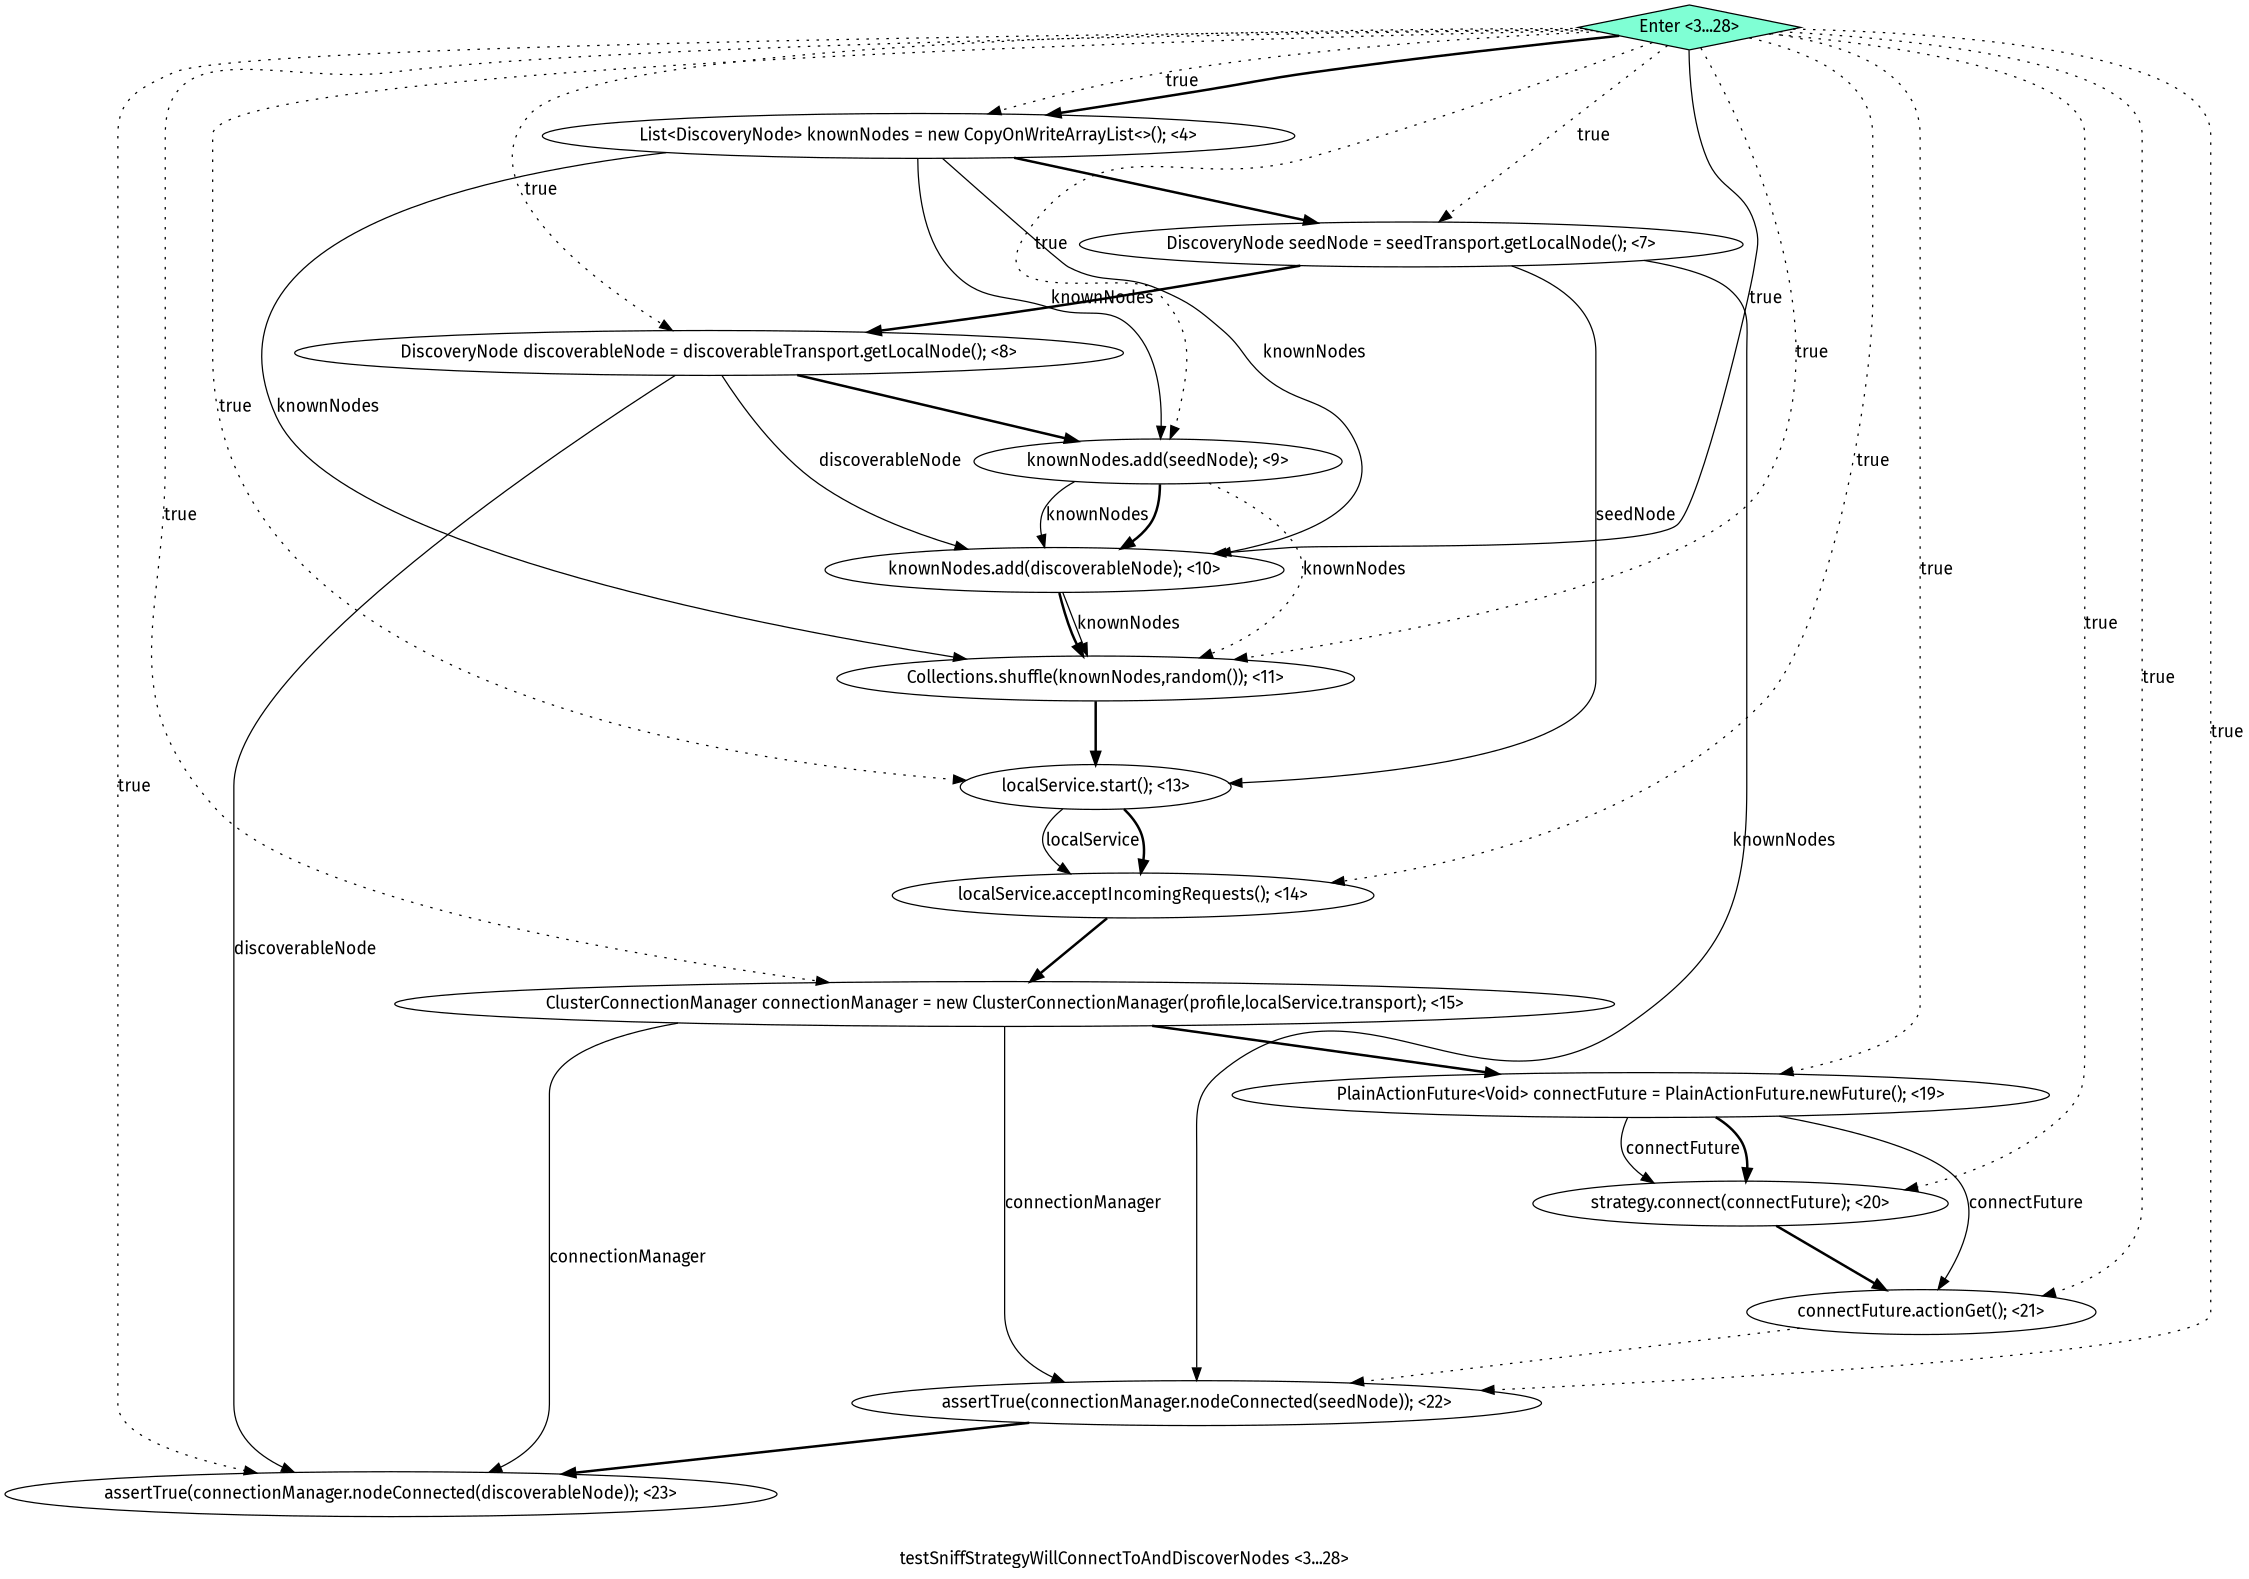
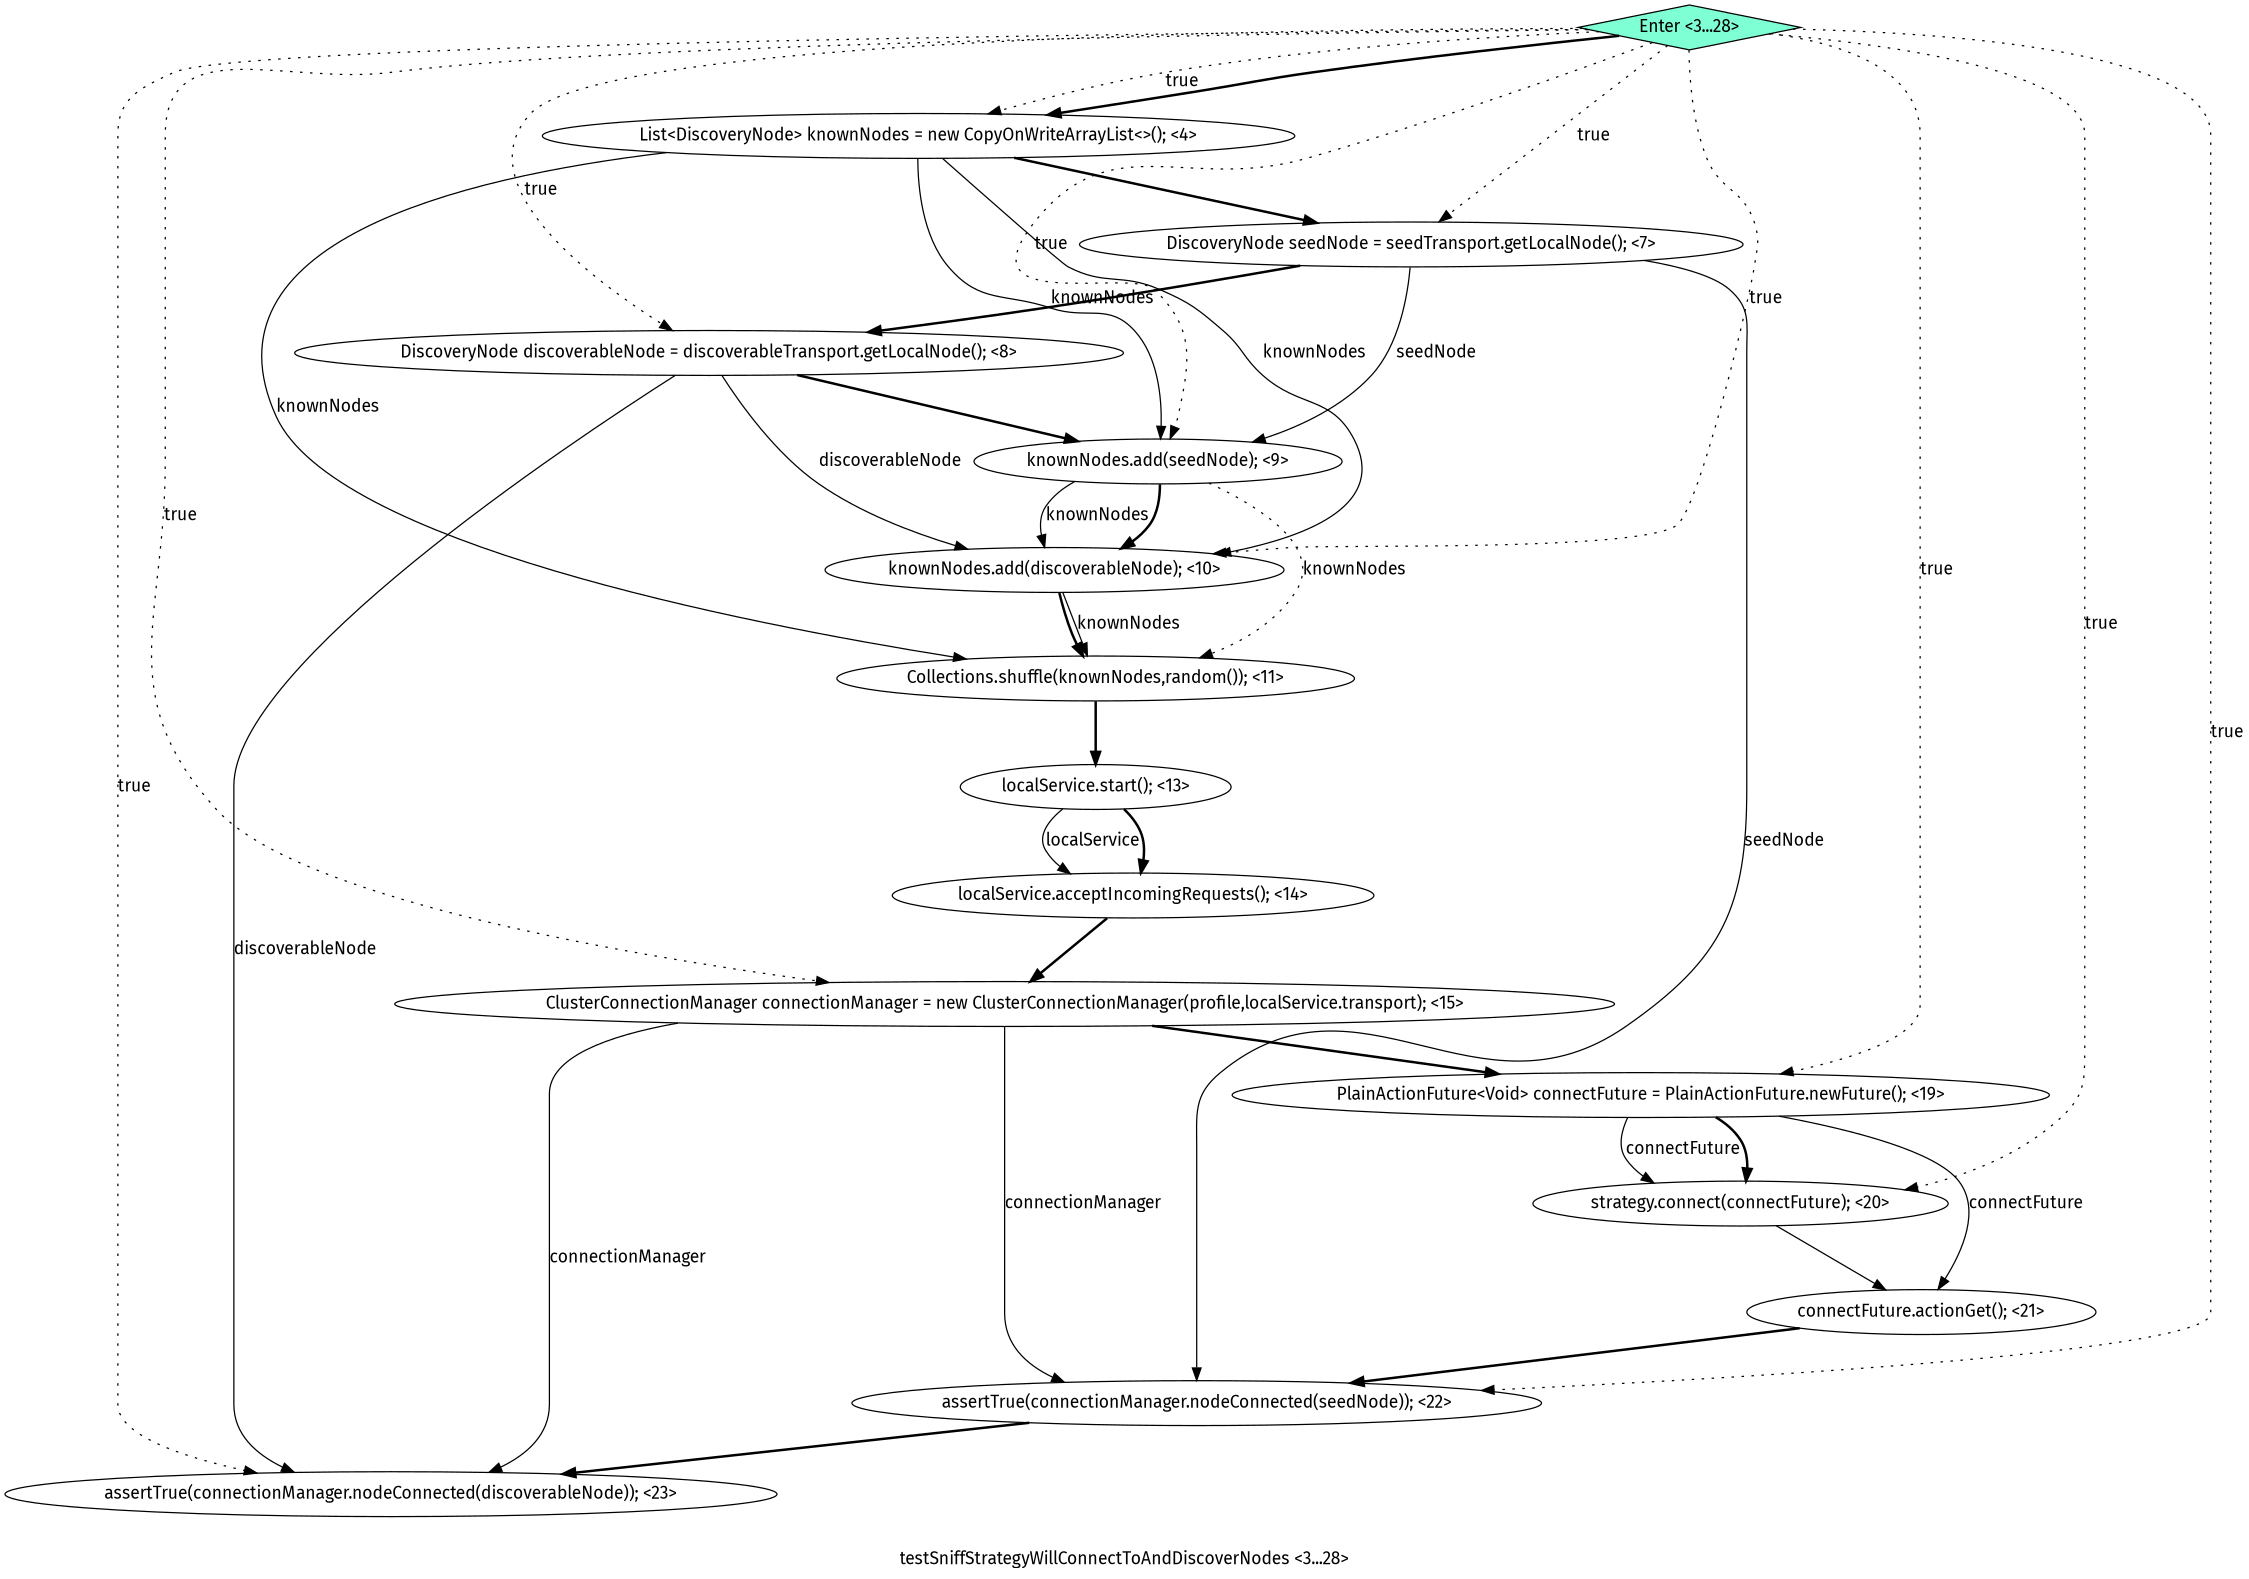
(325, 100) -> none
(1690, 502) -> (1690, 502)
(1731, 518) -> none
(2142, 539) -> none
(1826, 571) -> none
(1596, 644) -> (1368, 378)
(1784, 841) -> (1784, 841)
(1825, 1255) -> (1825, 1255)
(1582, 1355) -> (1582, 1355)
